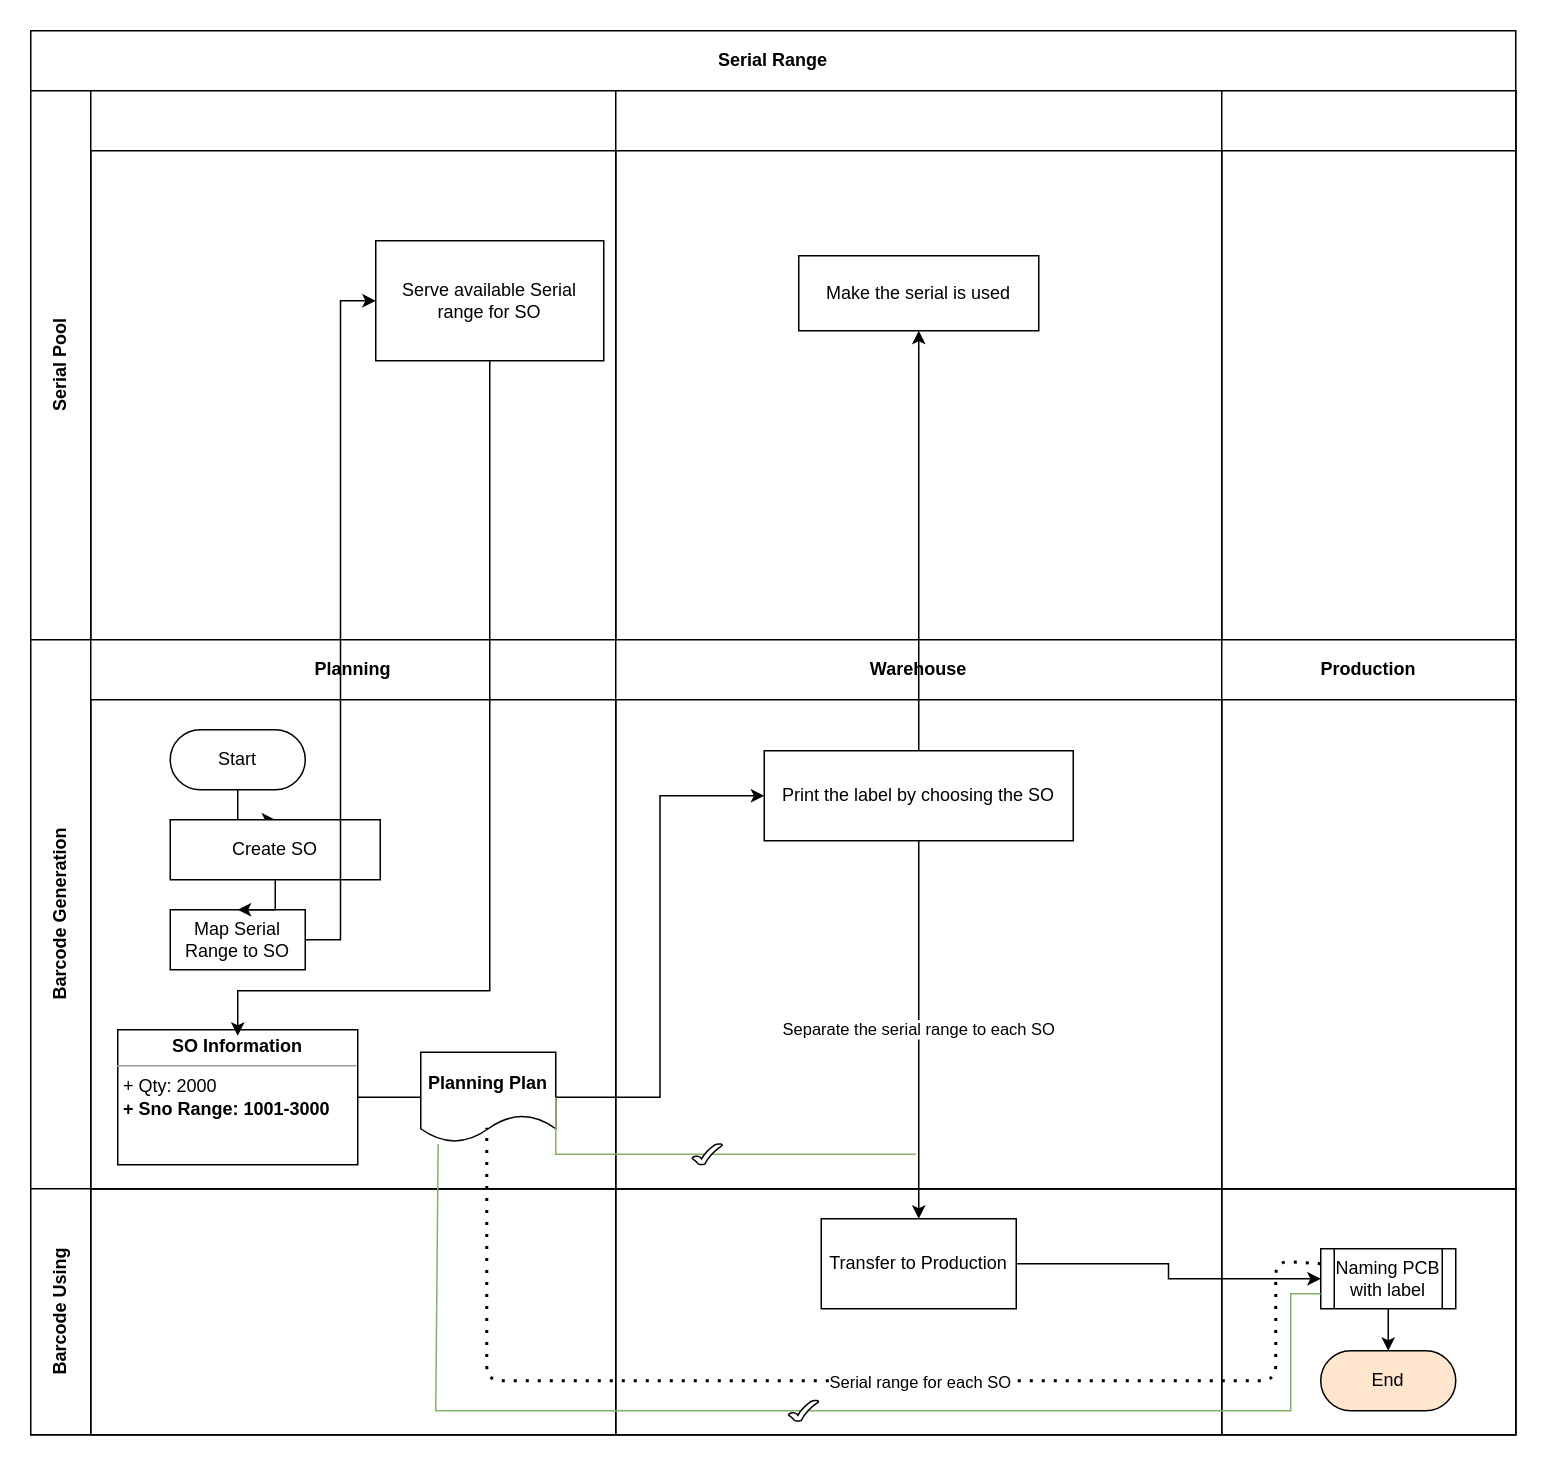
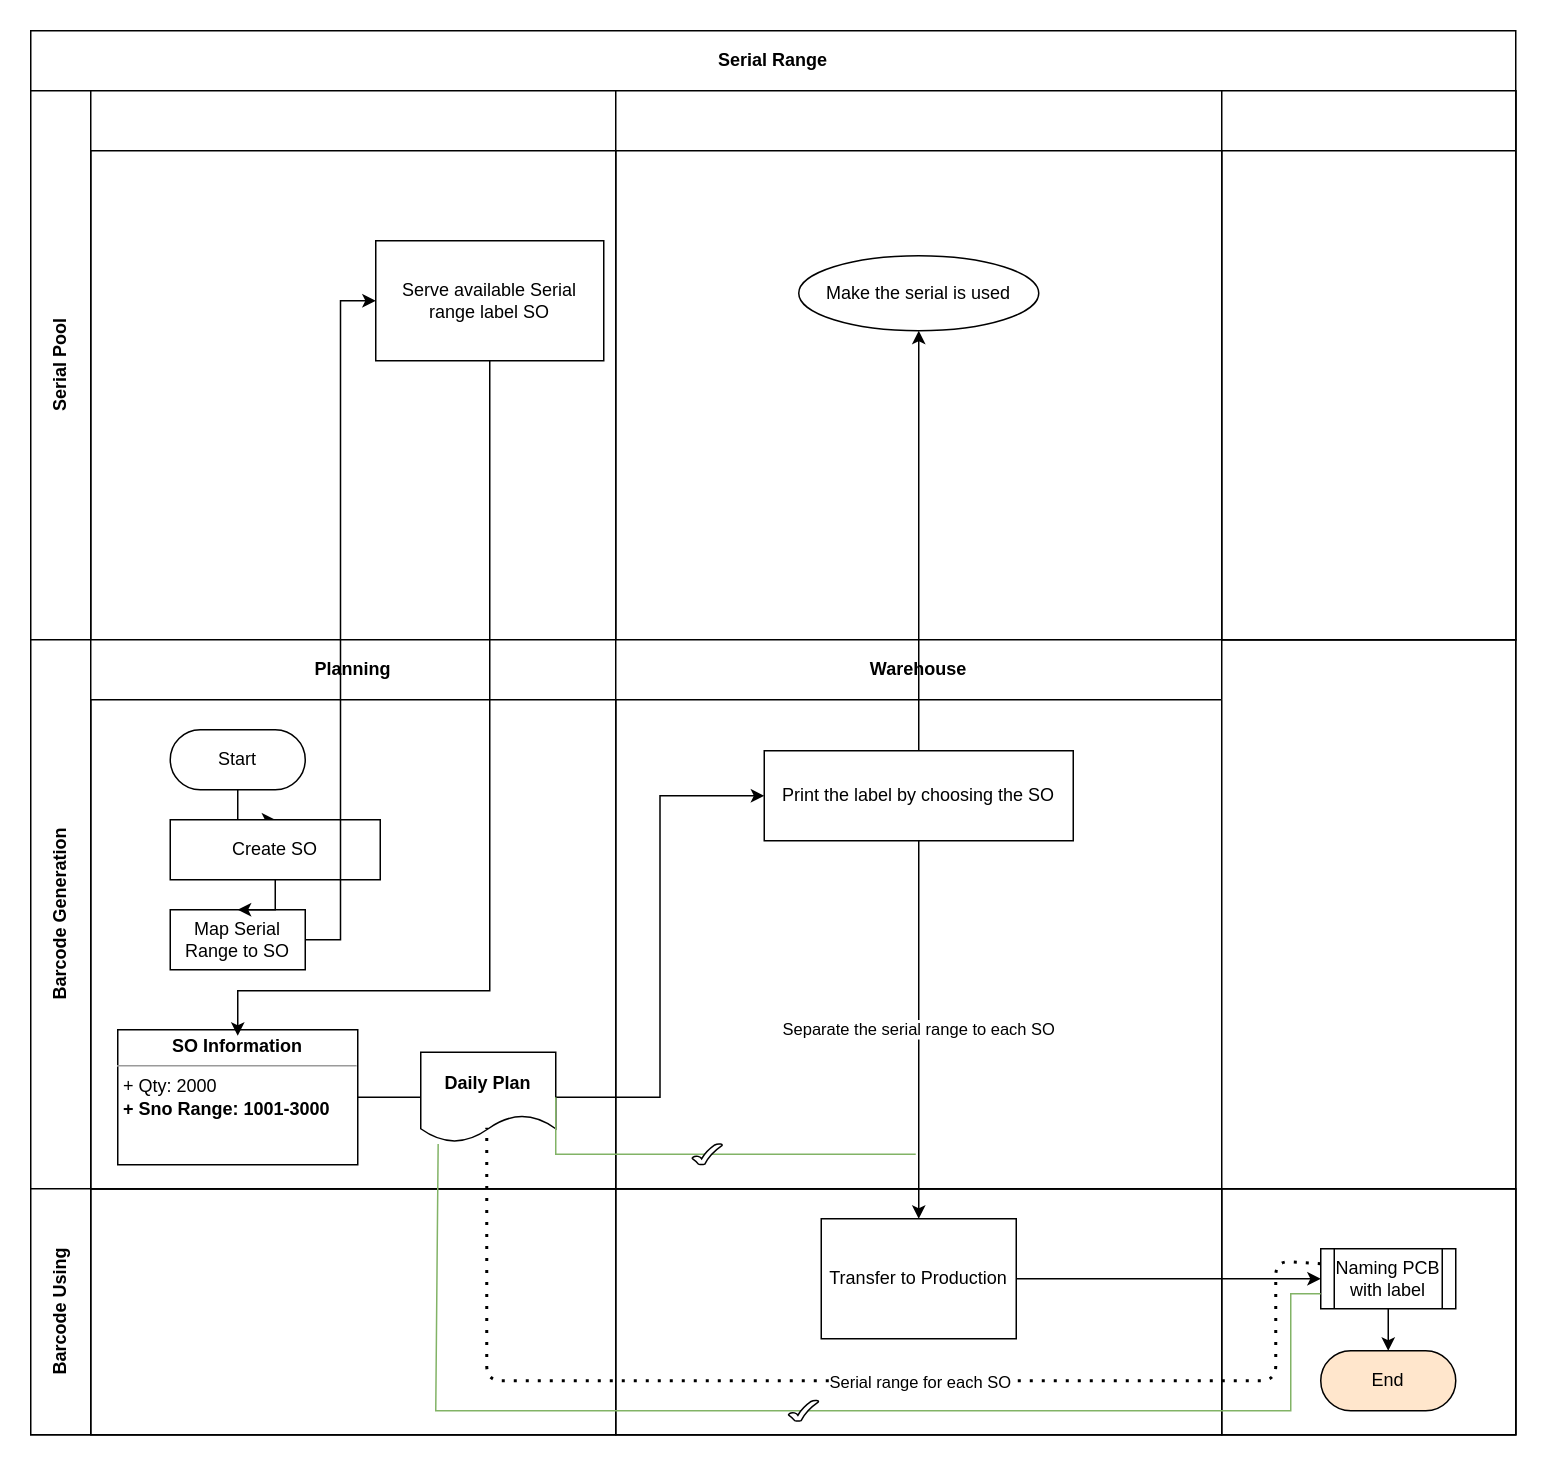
(919, 293) -> (919, 293)
(490, 301) -> (490, 301)
(1369, 914) -> none
(488, 1084) -> (488, 1084)
(919, 1264) -> (919, 1279)
